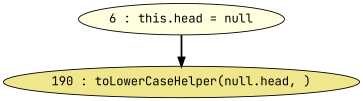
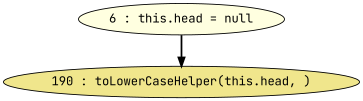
(181, 82) -> (181, 82)
